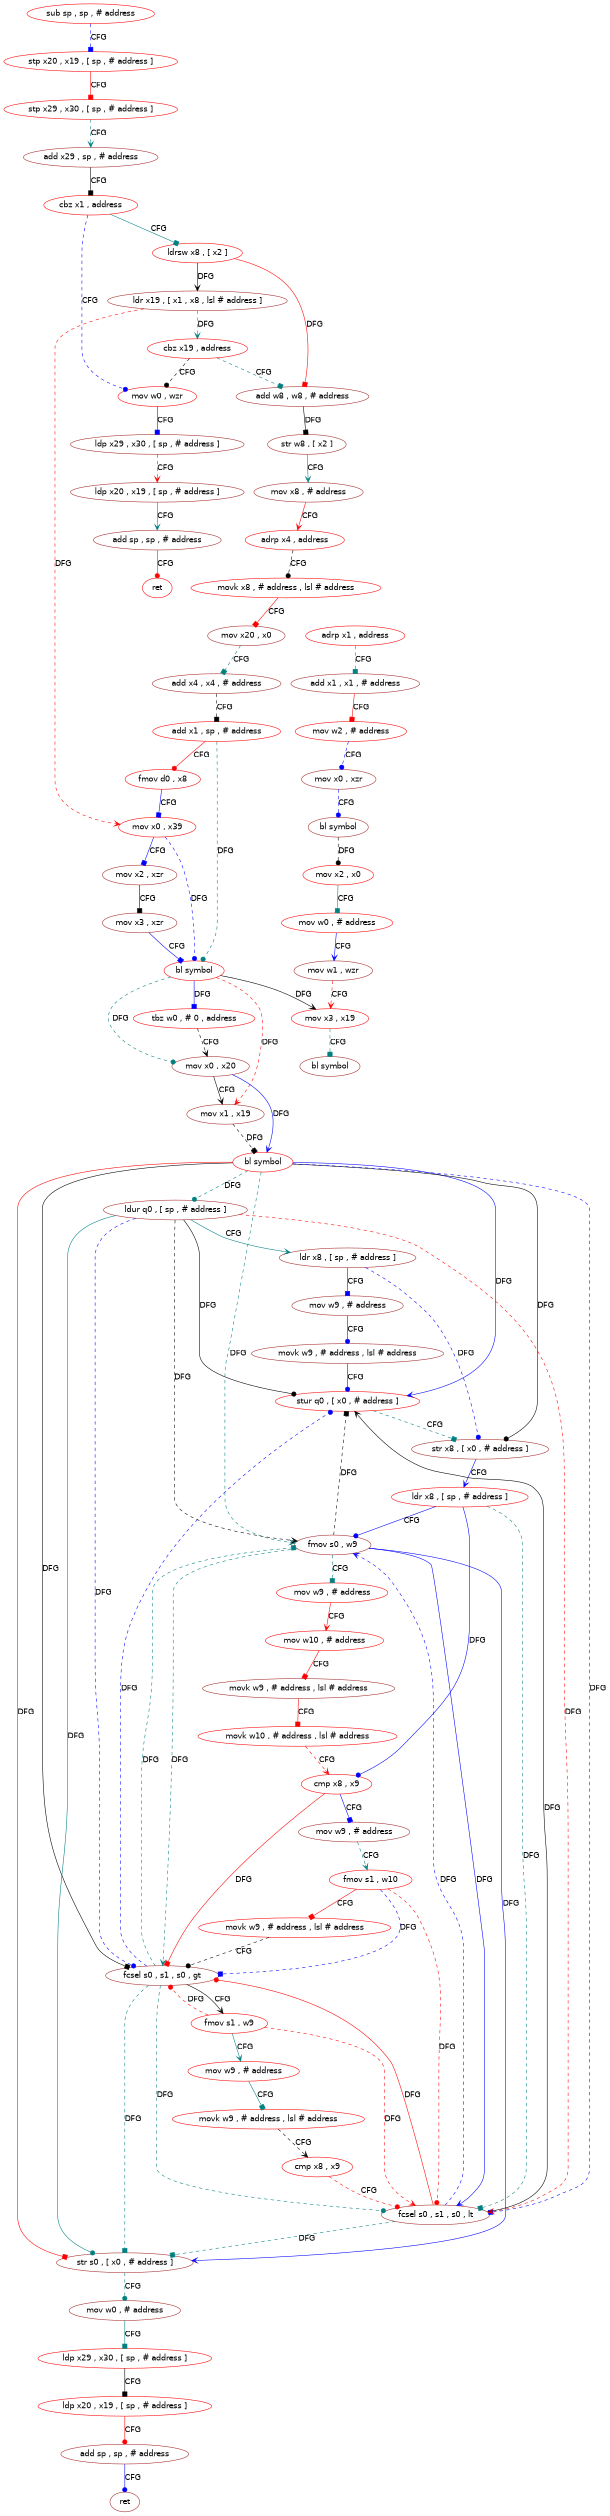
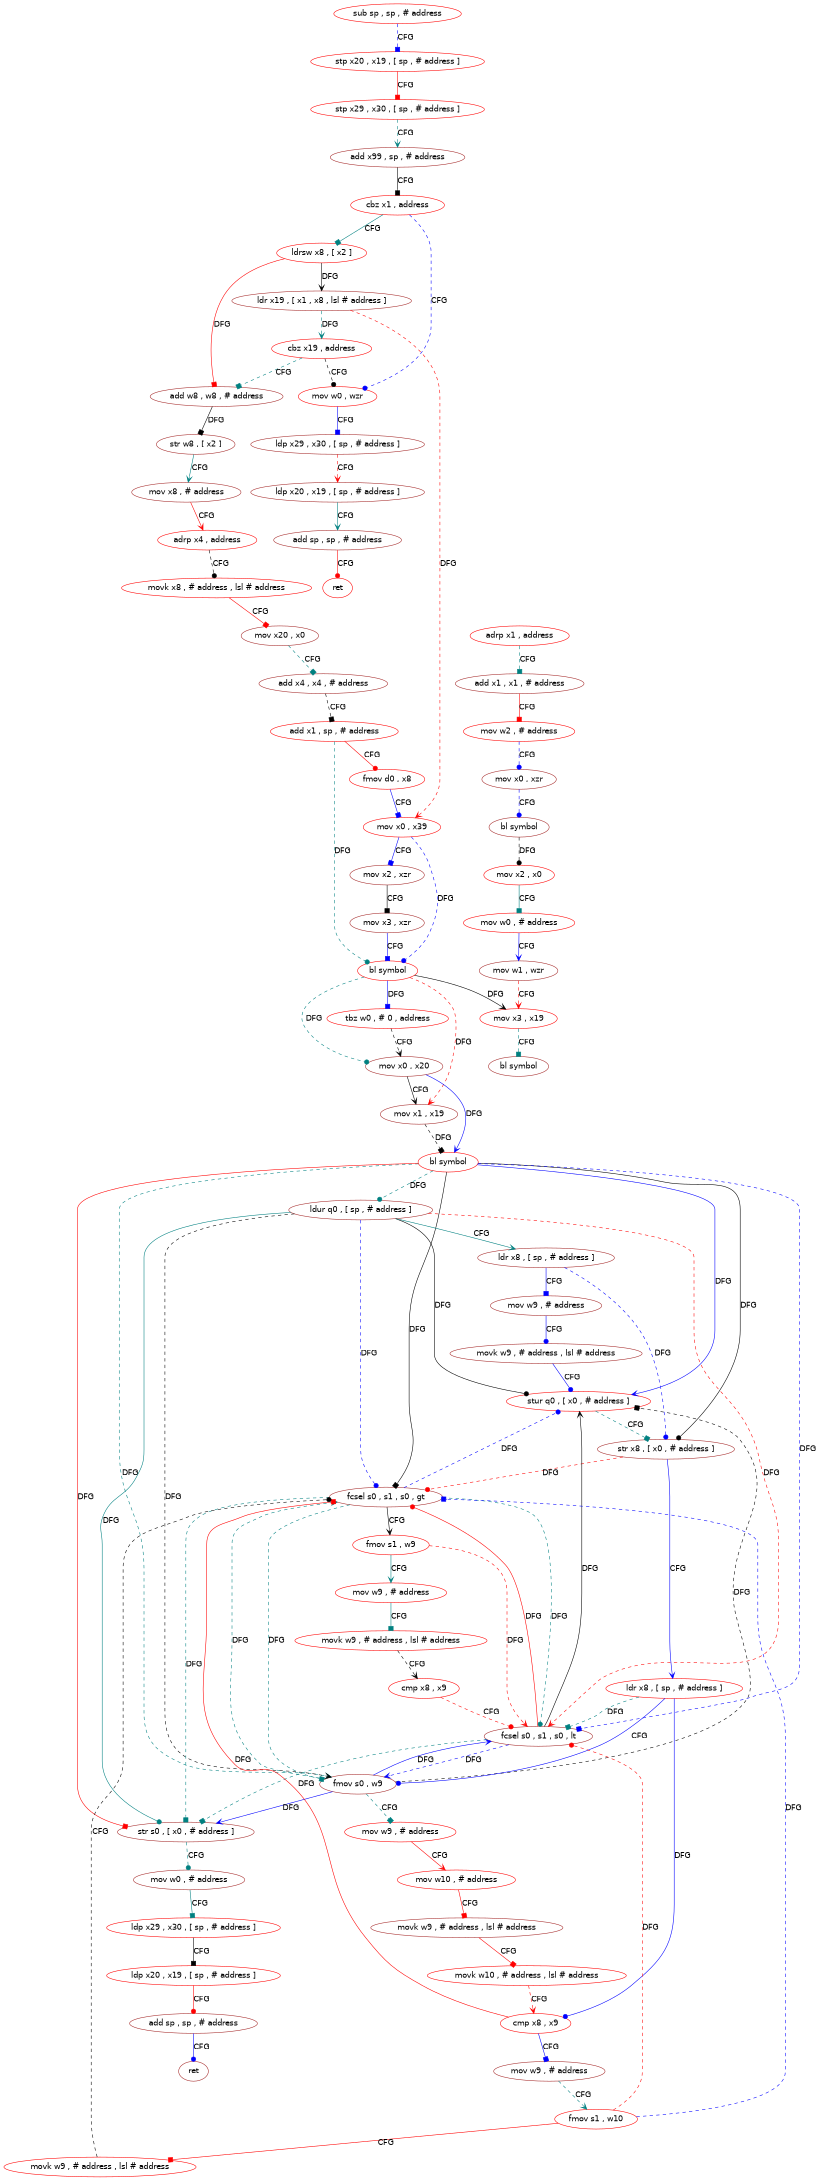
(91, 157) -> (398, 157)
(188, 2004) -> (526, 1473)
